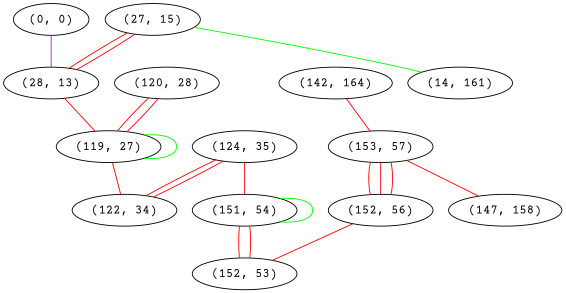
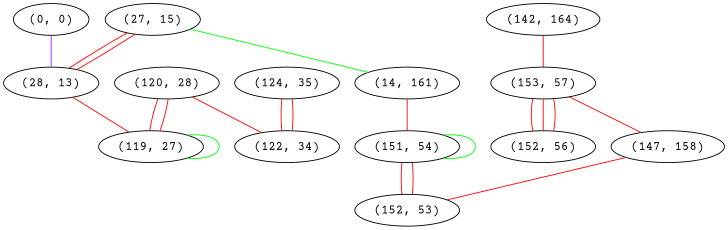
(117, 179) -> (227, 115)
(245, 179) -> (407, 115)
(313, 242) -> (537, 179)
